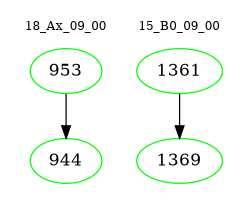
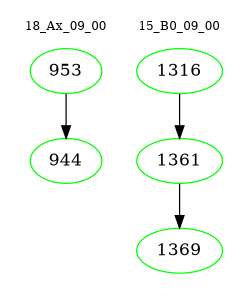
none -> (180, 71)
